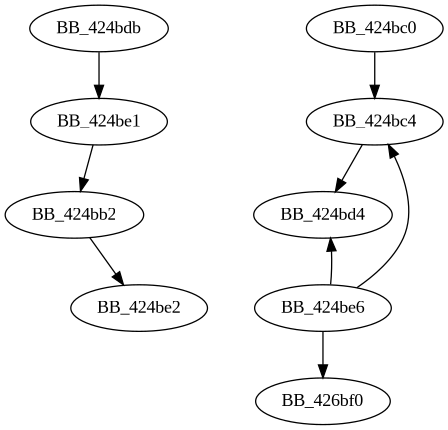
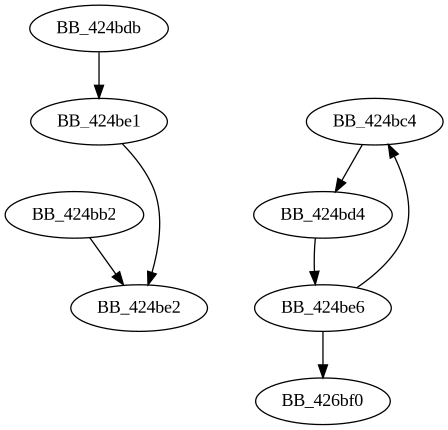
(375, 28) -> none
(89, 162) -> (158, 203)
(332, 268) -> (314, 255)
